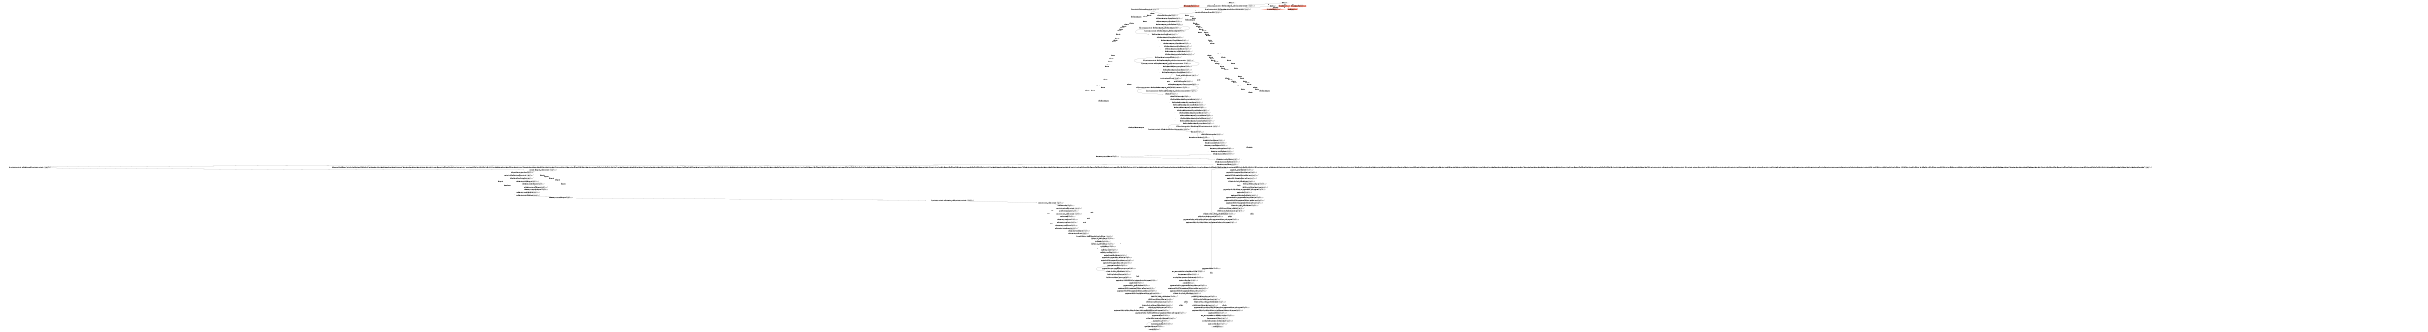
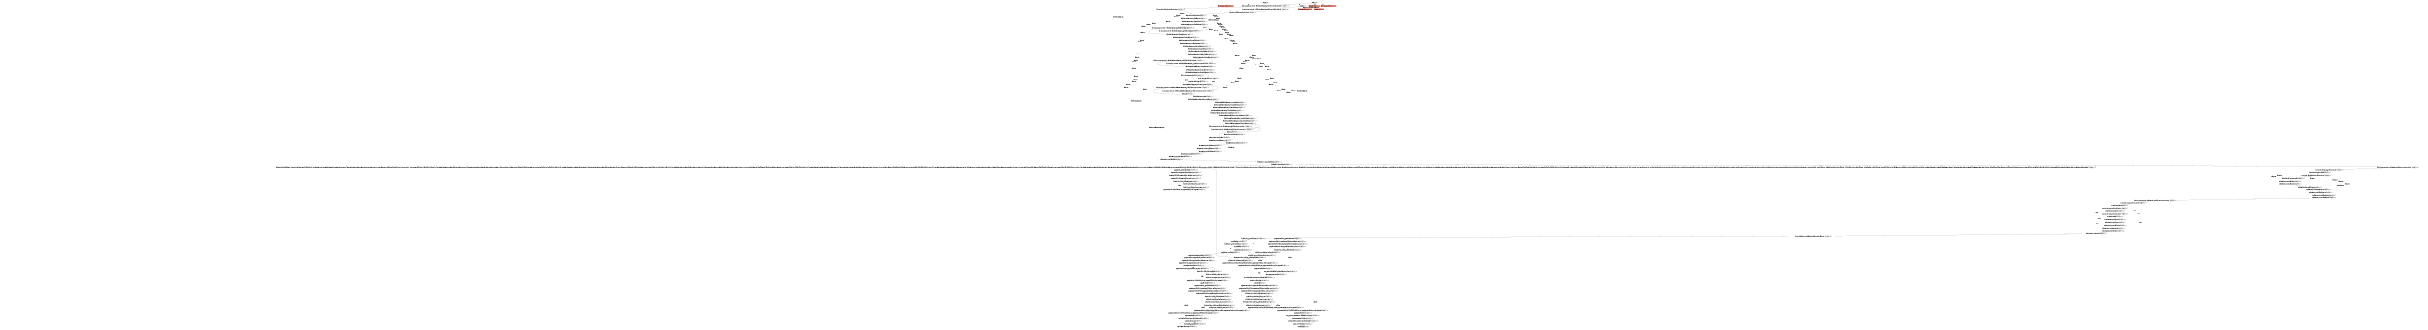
(1284, 8) -> (1314, 8)
(1274, 9) -> (1305, 9)
(1244, 193) -> none
(1154, 329) -> none
